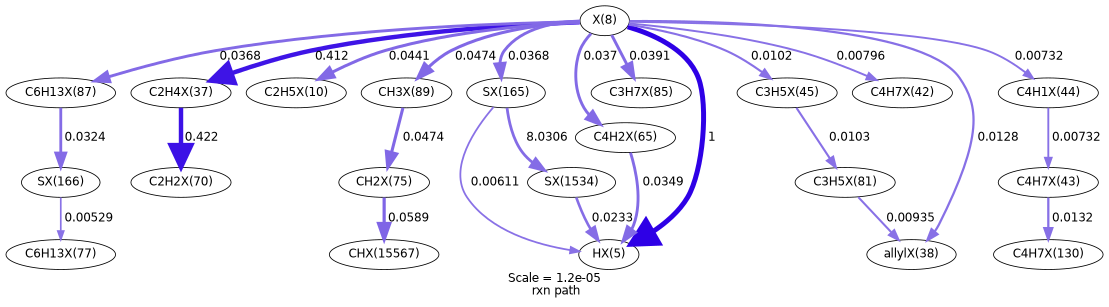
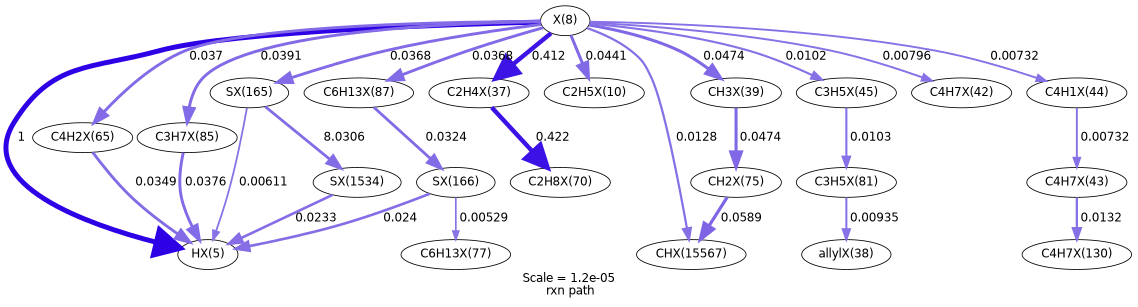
(881, 41) -> (662, 112)
(407, 93) -> (736, 93)
(181, 182) -> (560, 182)
none -> (180, 191)
none -> (341, 225)
